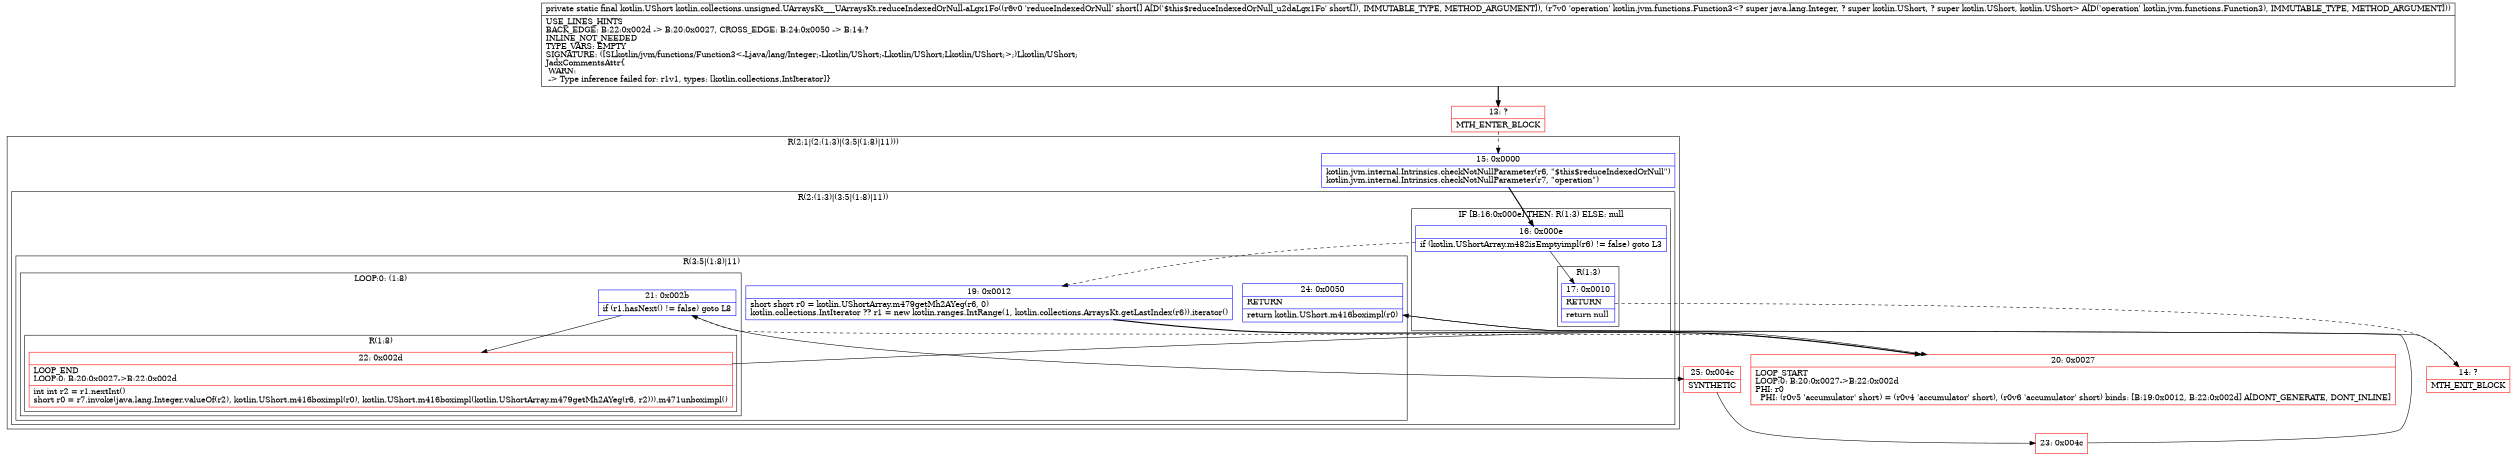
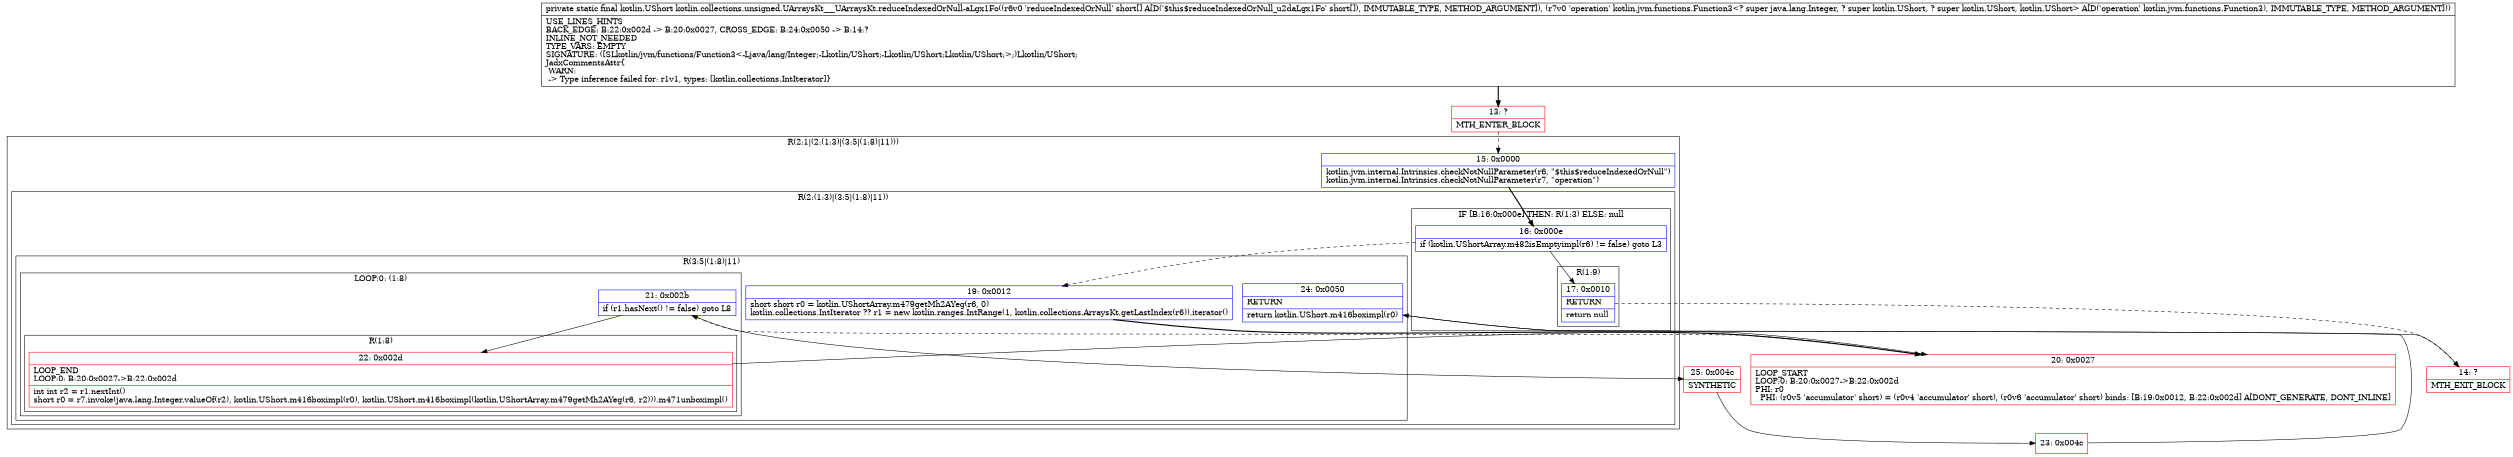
(1588, 273) -> (1588, 273)
